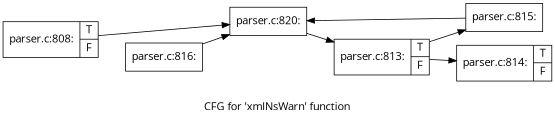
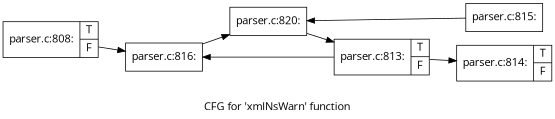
(160, 30) -> (108, 48)
(444, 37) -> (272, 57)
